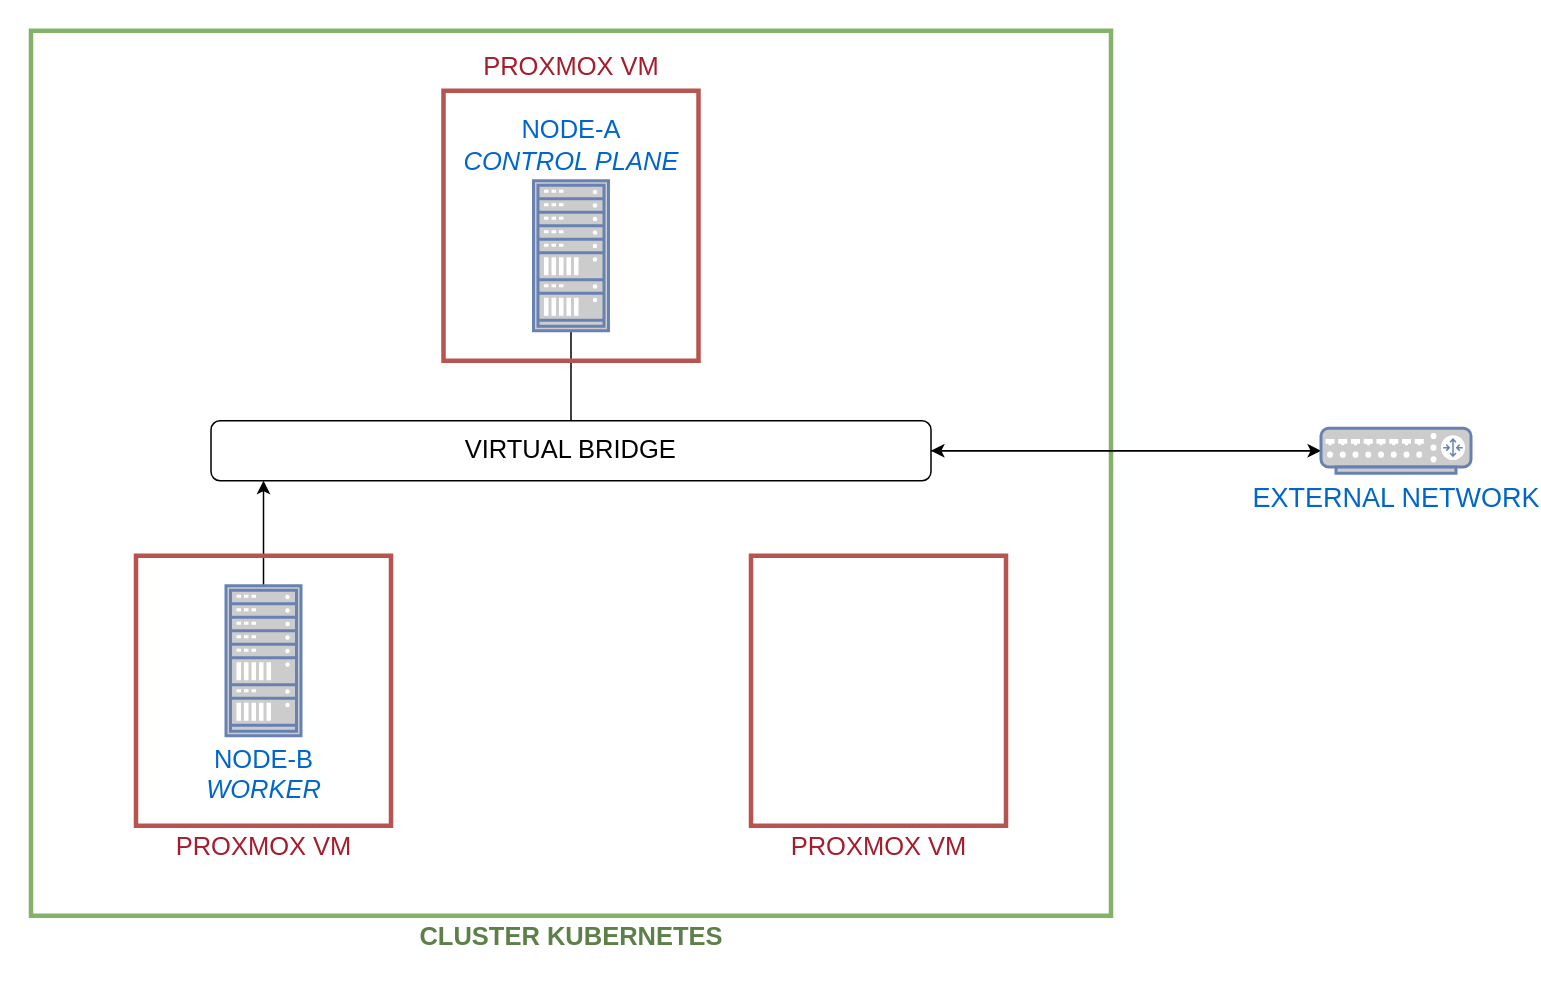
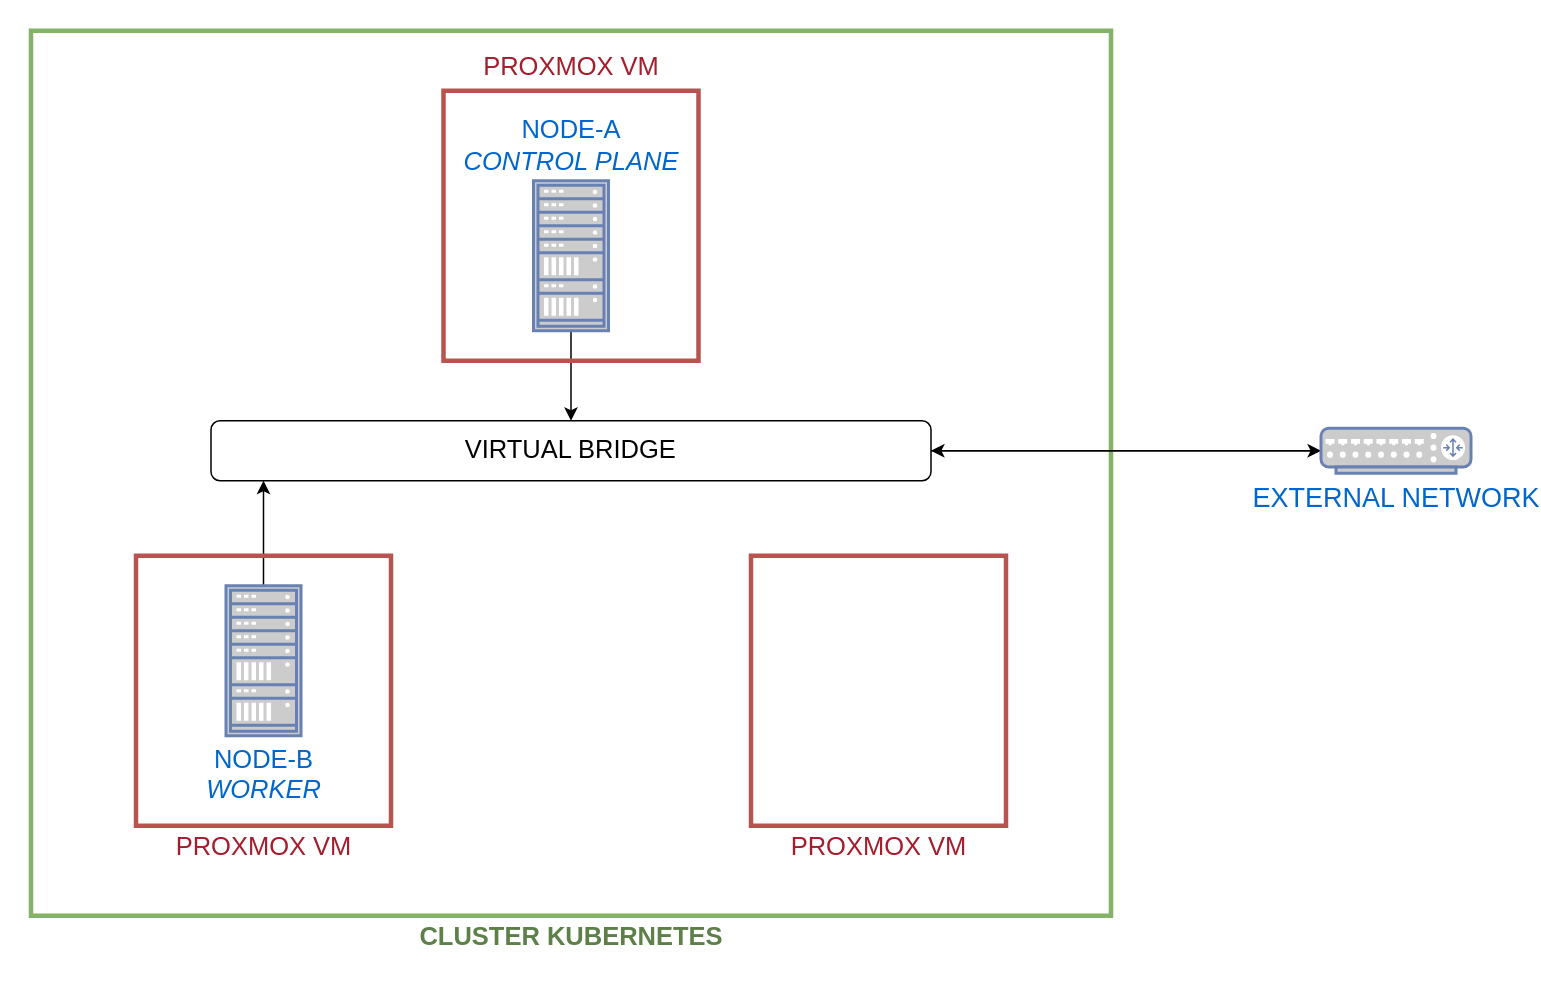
(571, 413) -> (571, 409)
